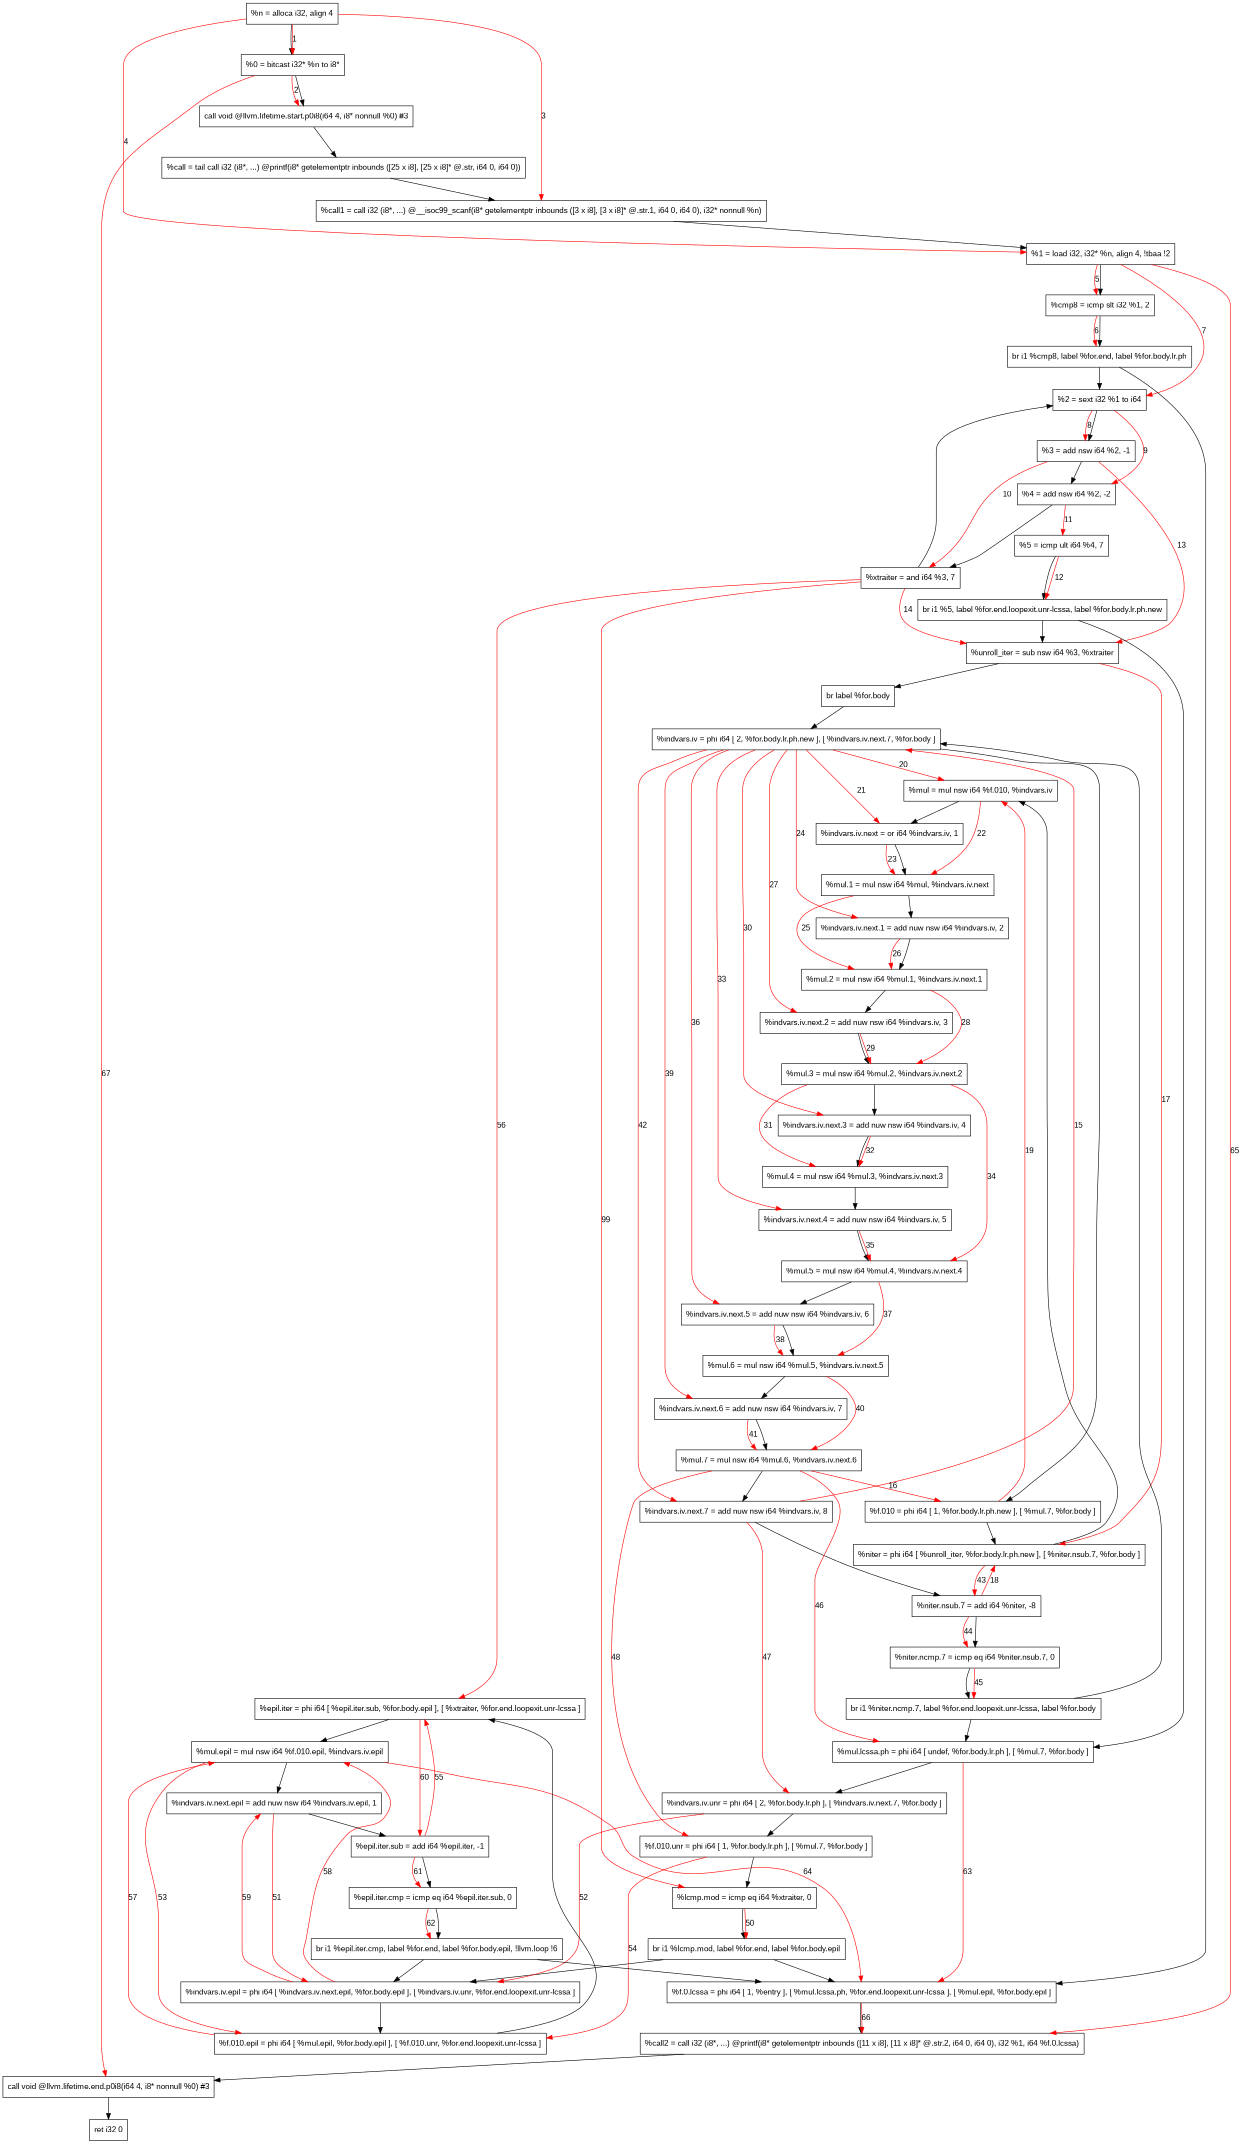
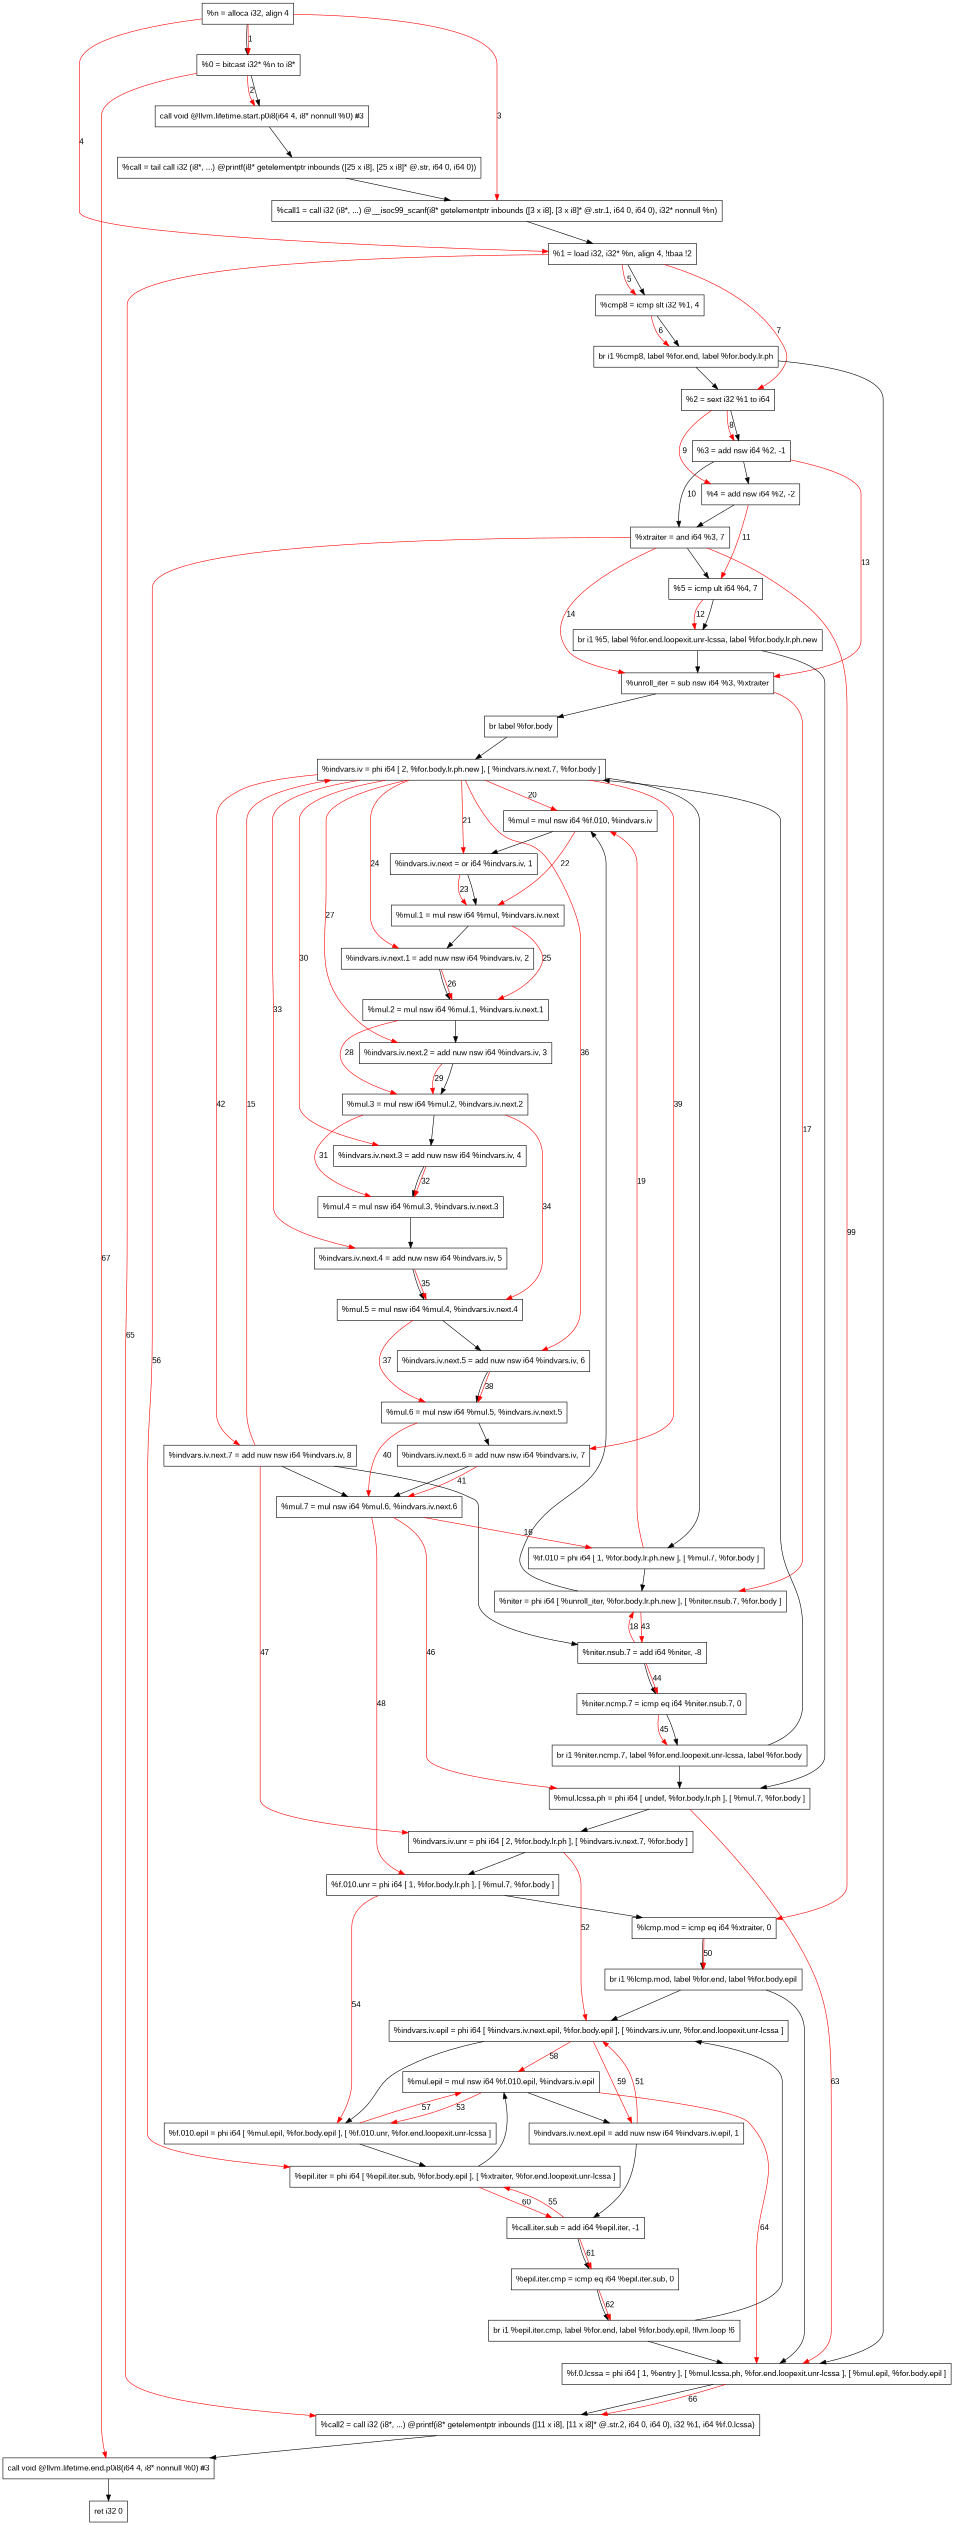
(1100, 305) -> (650, 305)
(937, 449) -> (696, 561)
(983, 503) -> (686, 485)
(754, 1484) -> (312, 1480)
(420, 1847) -> (576, 2228)
